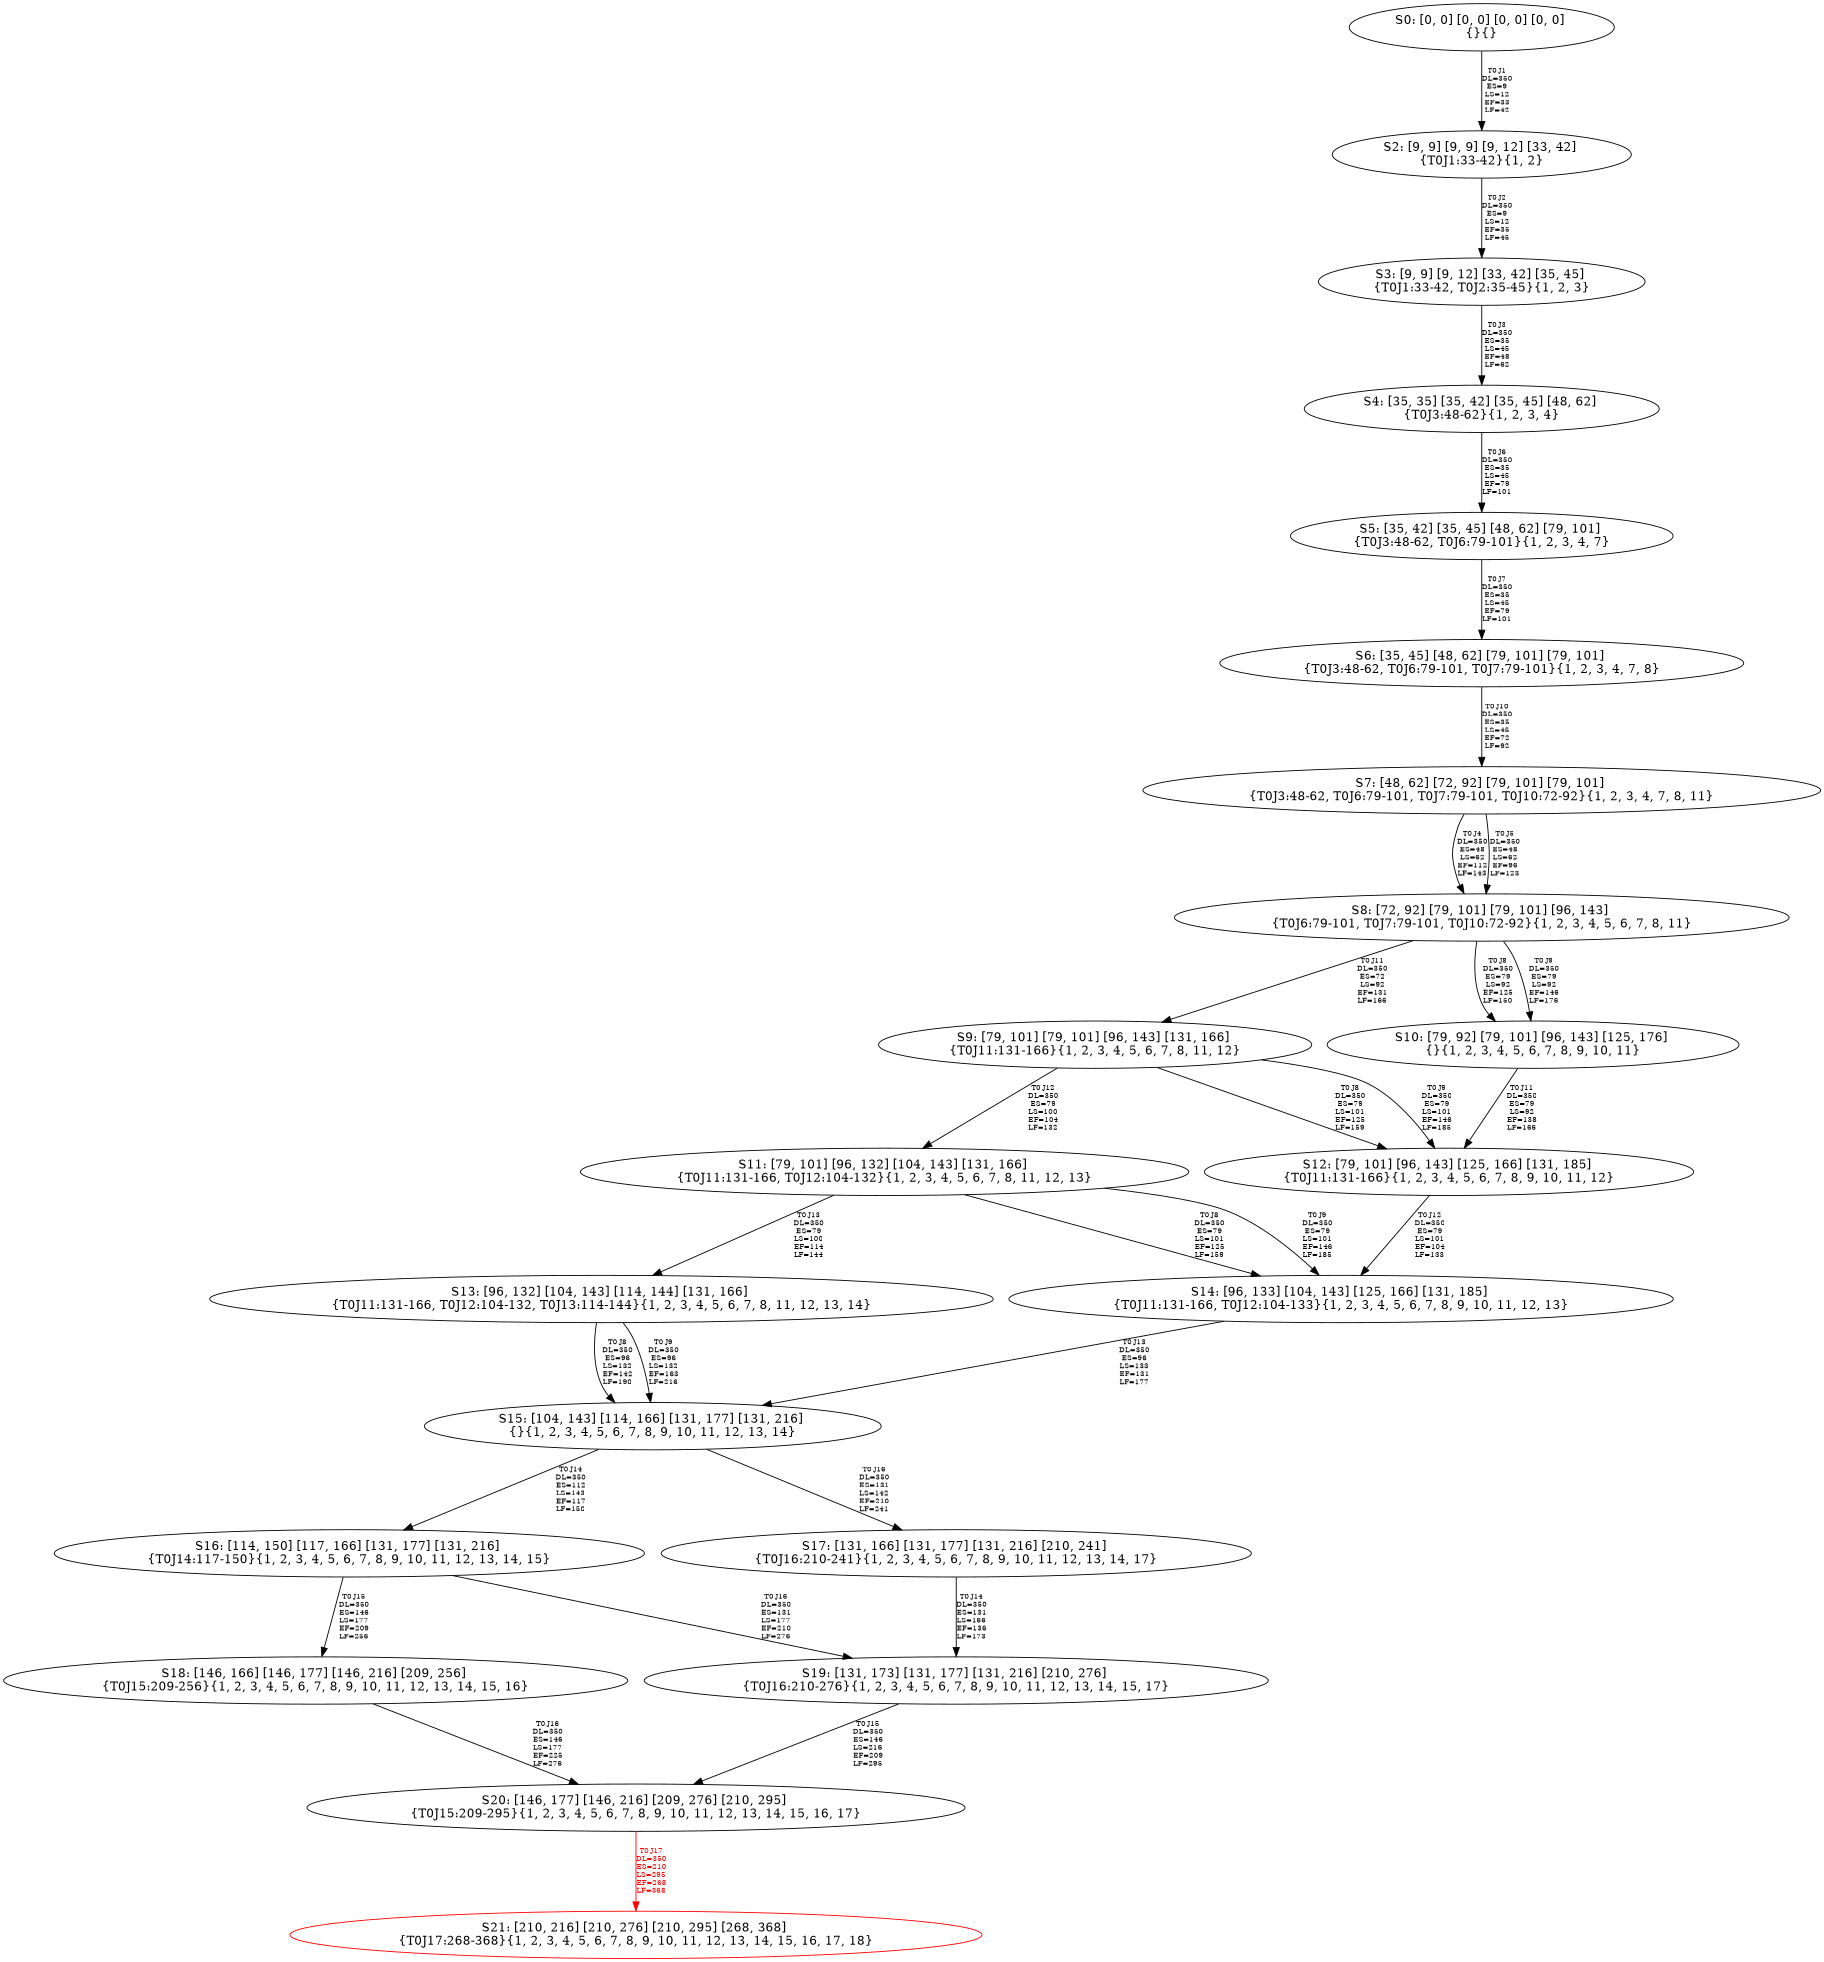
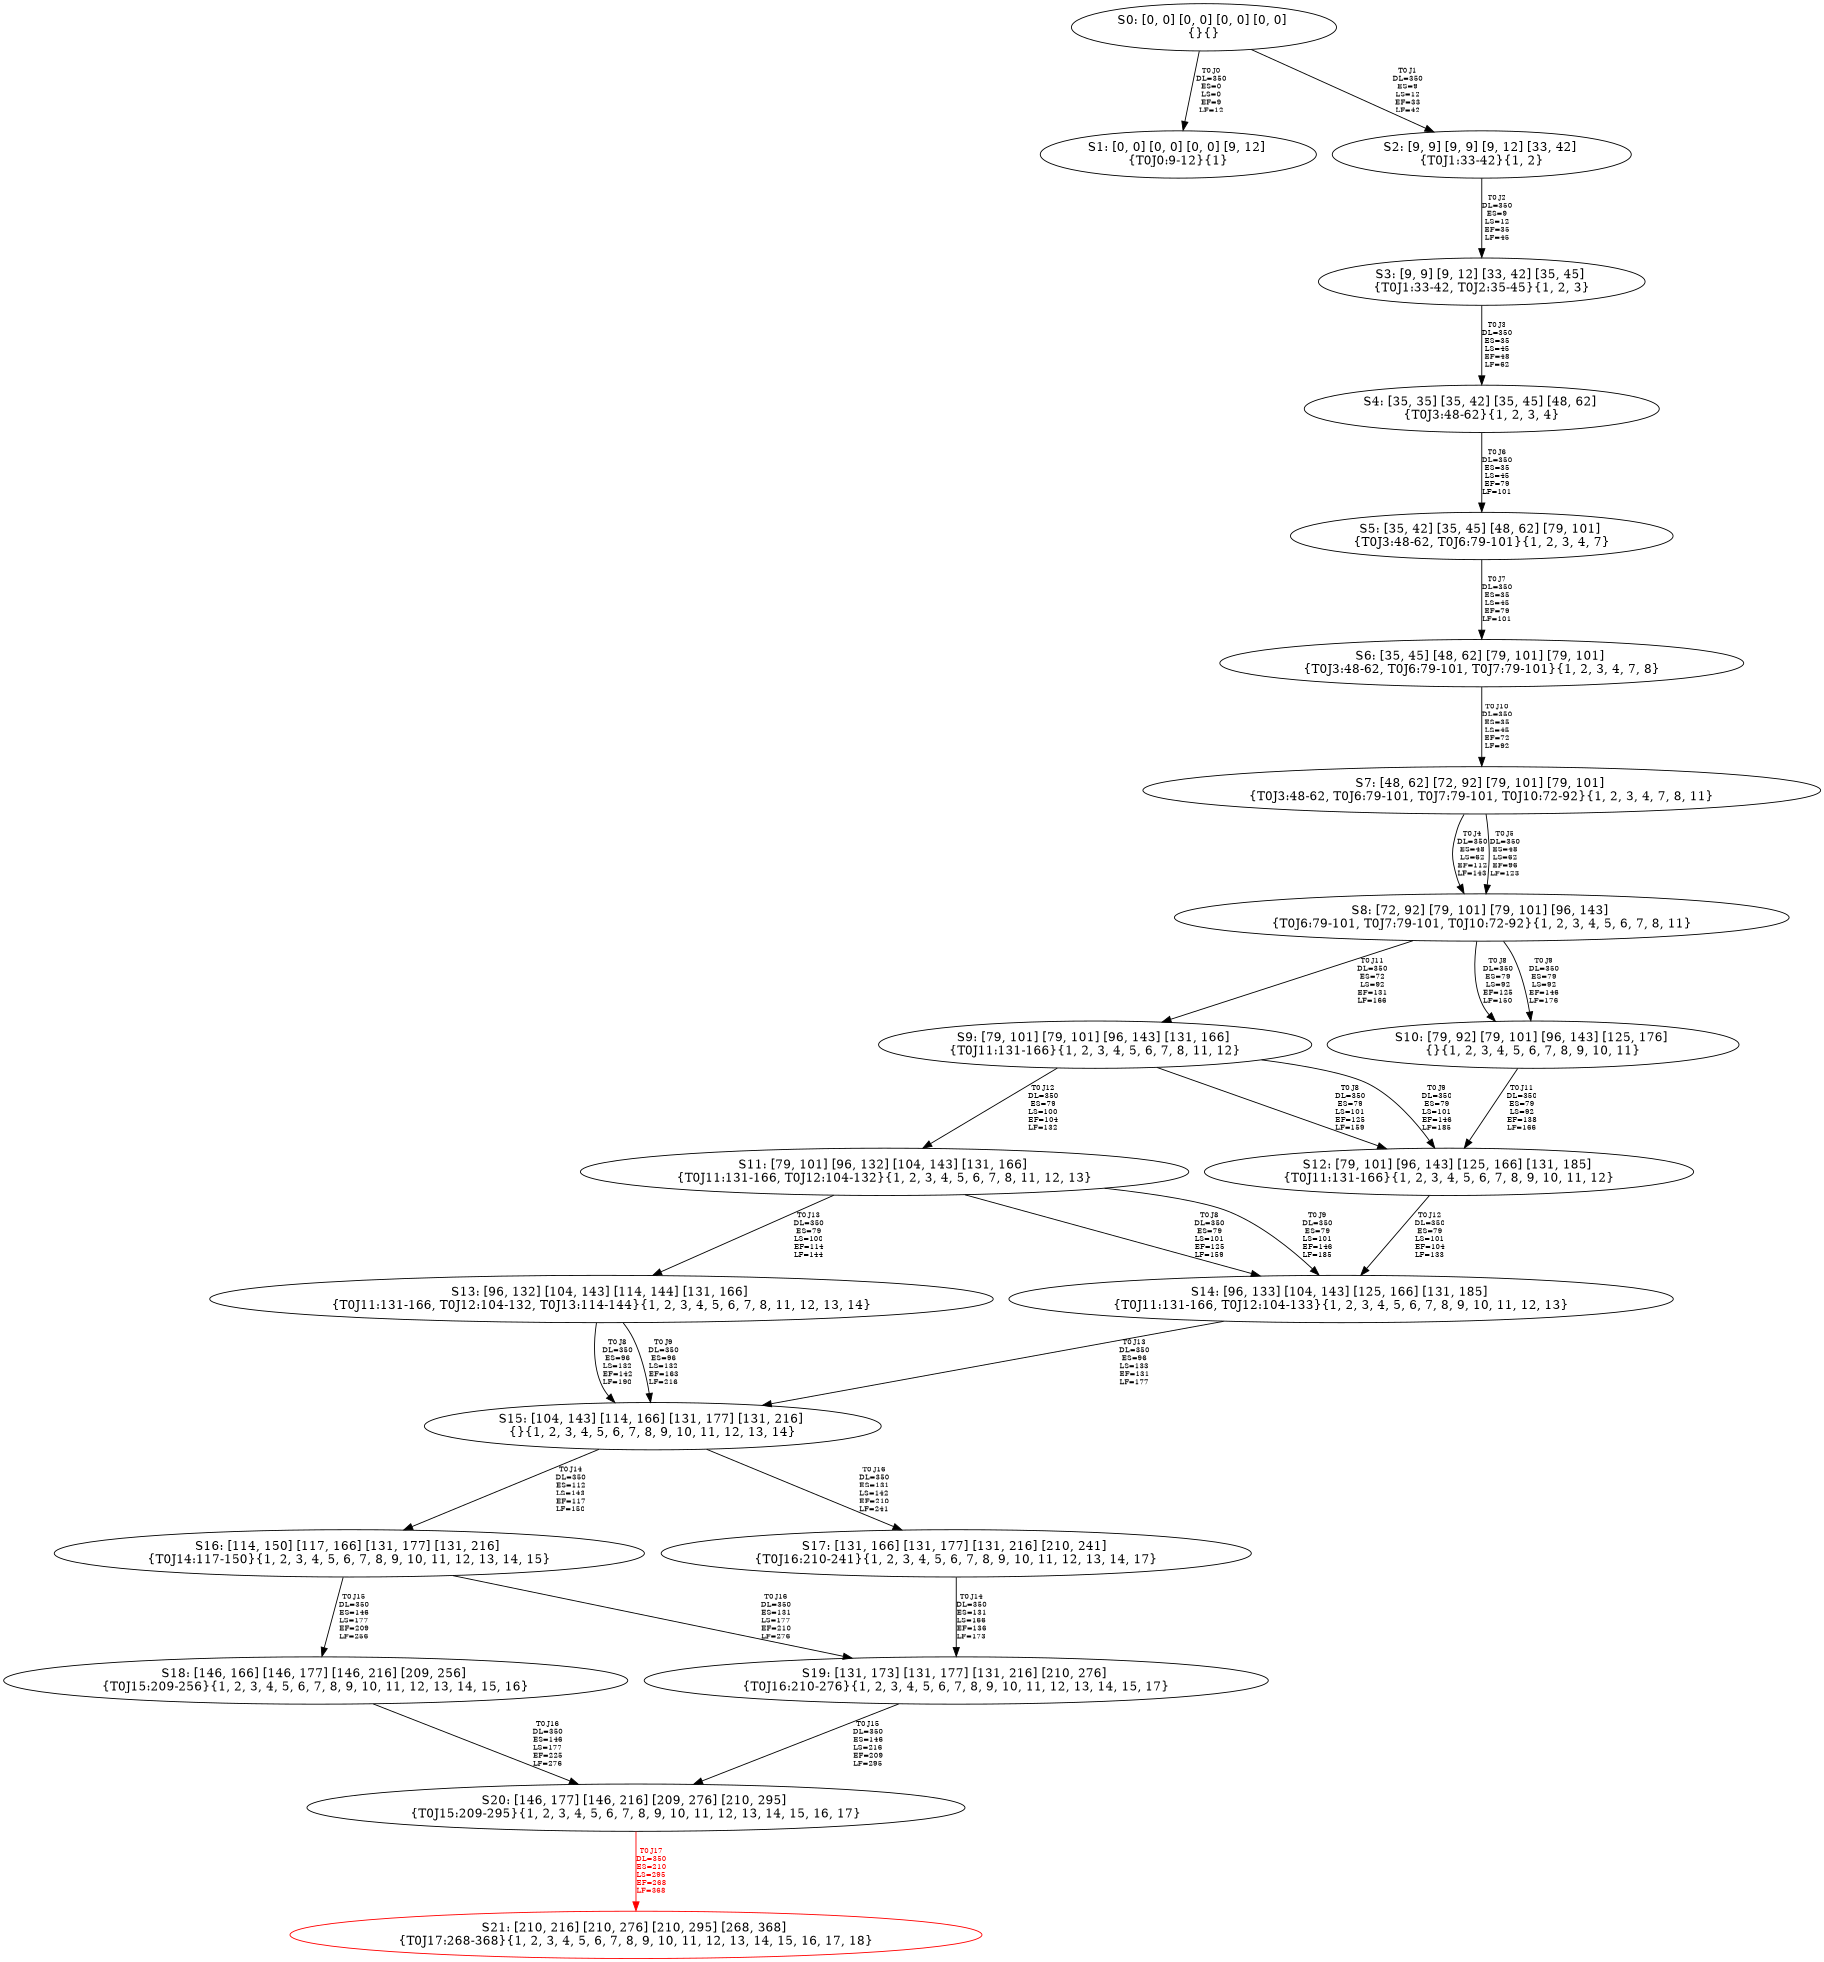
none -> (1178, 154)
